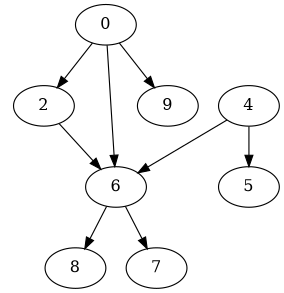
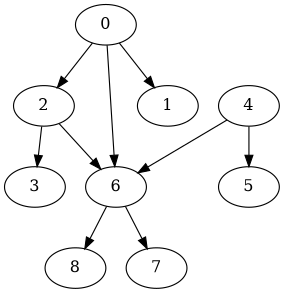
(168, 106) -> (168, 106)
none -> (35, 187)
